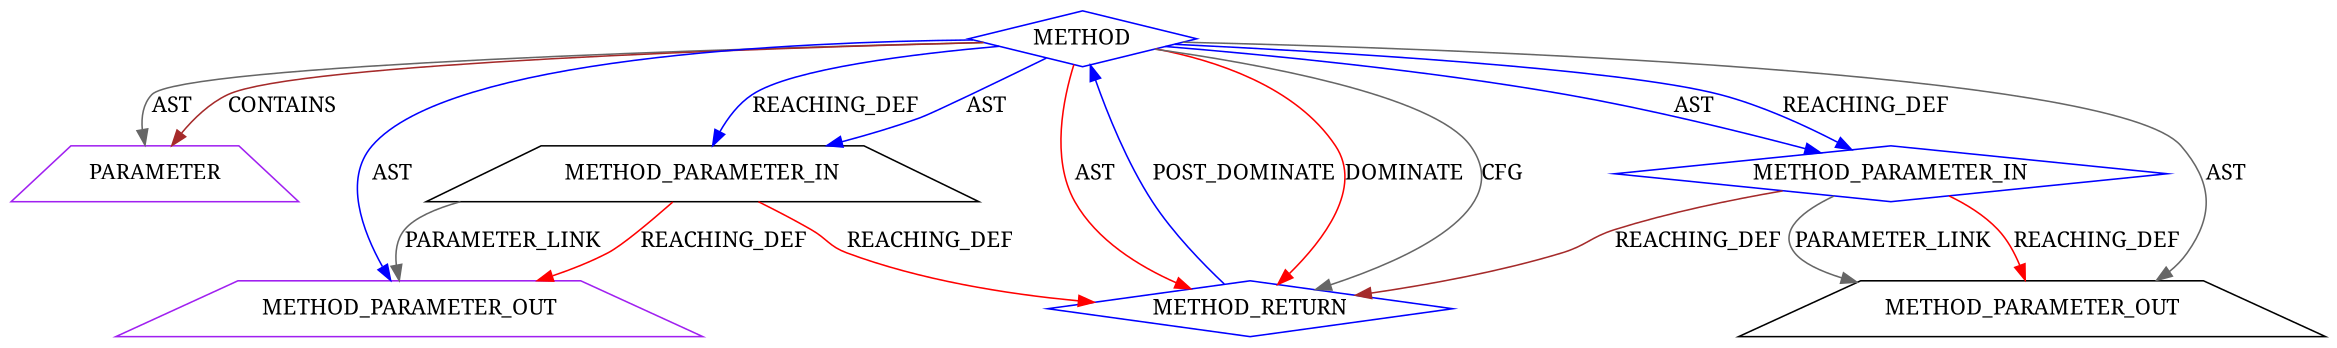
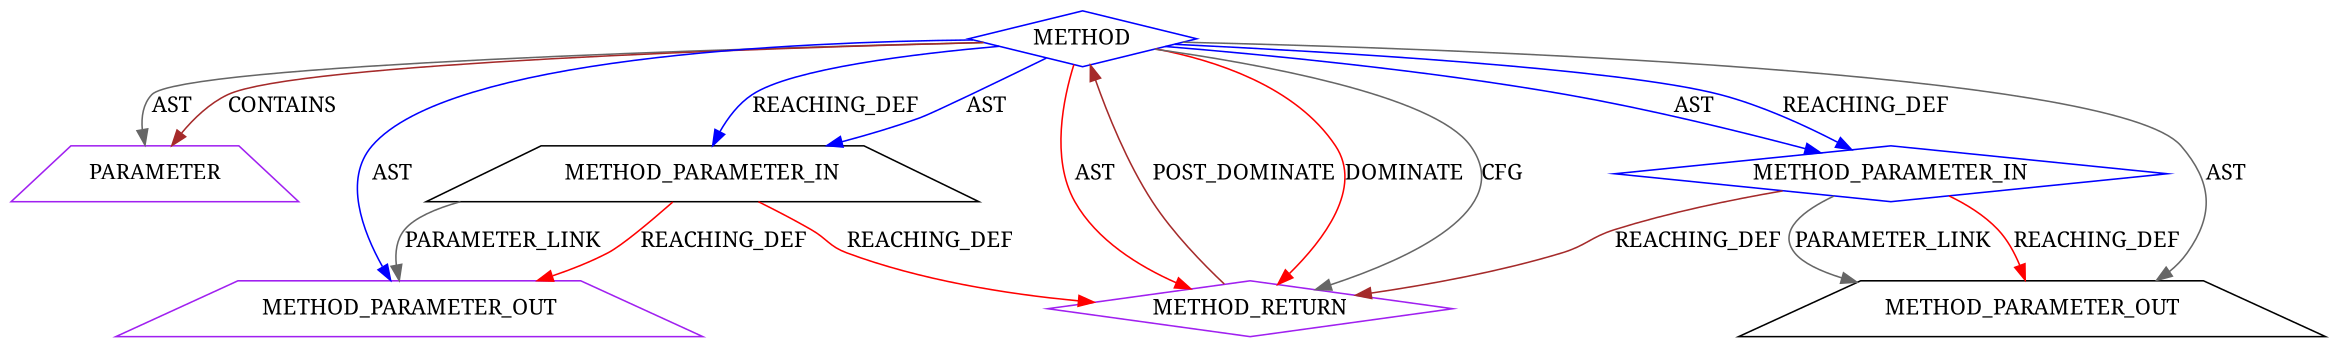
(1146, 191) -> (1146, 191)
(1250, 309) -> (1250, 309)
